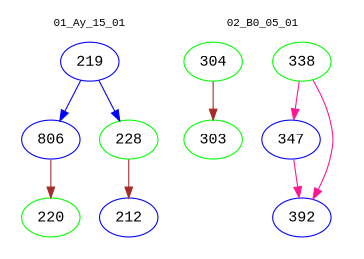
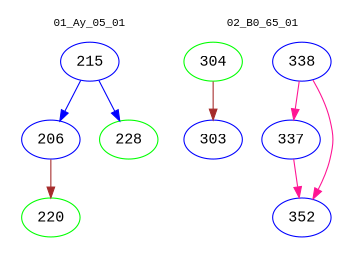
(90, 23) -> (90, 23)
(263, 23) -> (263, 23)
(90, 62) -> (90, 62)
(302, 62) -> (302, 62)
(51, 140) -> (51, 140)
(213, 140) -> (213, 140)
(291, 140) -> (291, 140)
(129, 217) -> none
(302, 217) -> (302, 217)
